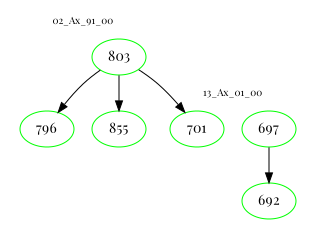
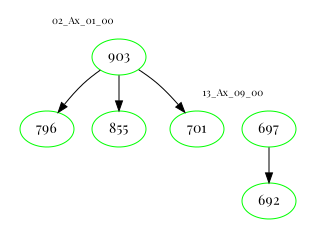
(83, 22) -> (83, 22)
(119, 57) -> (119, 57)
(233, 94) -> (233, 94)
